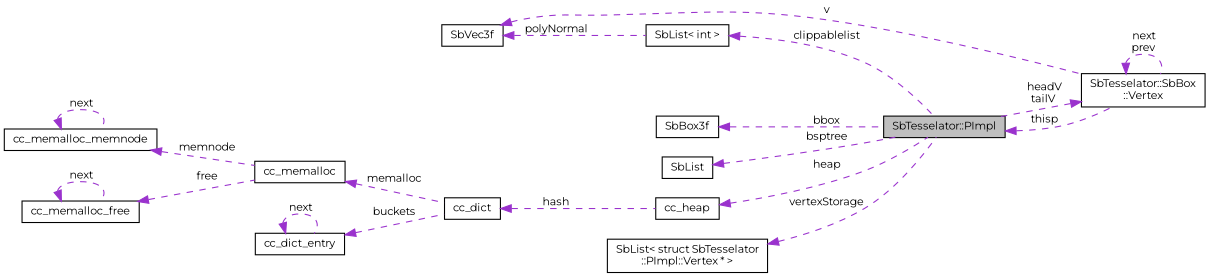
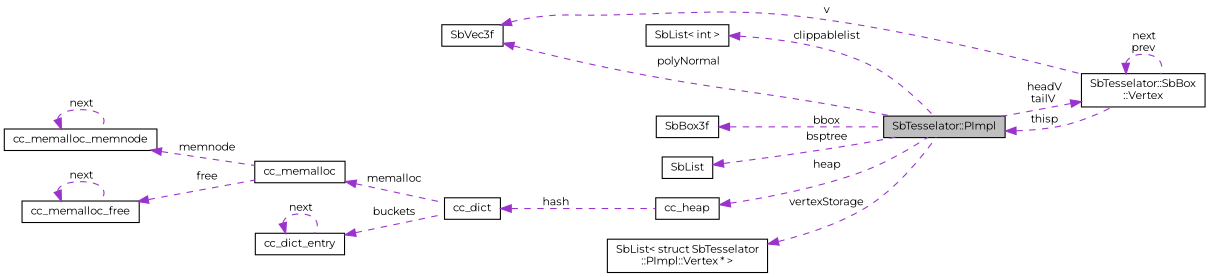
(580, 35) -> (703, 85)
